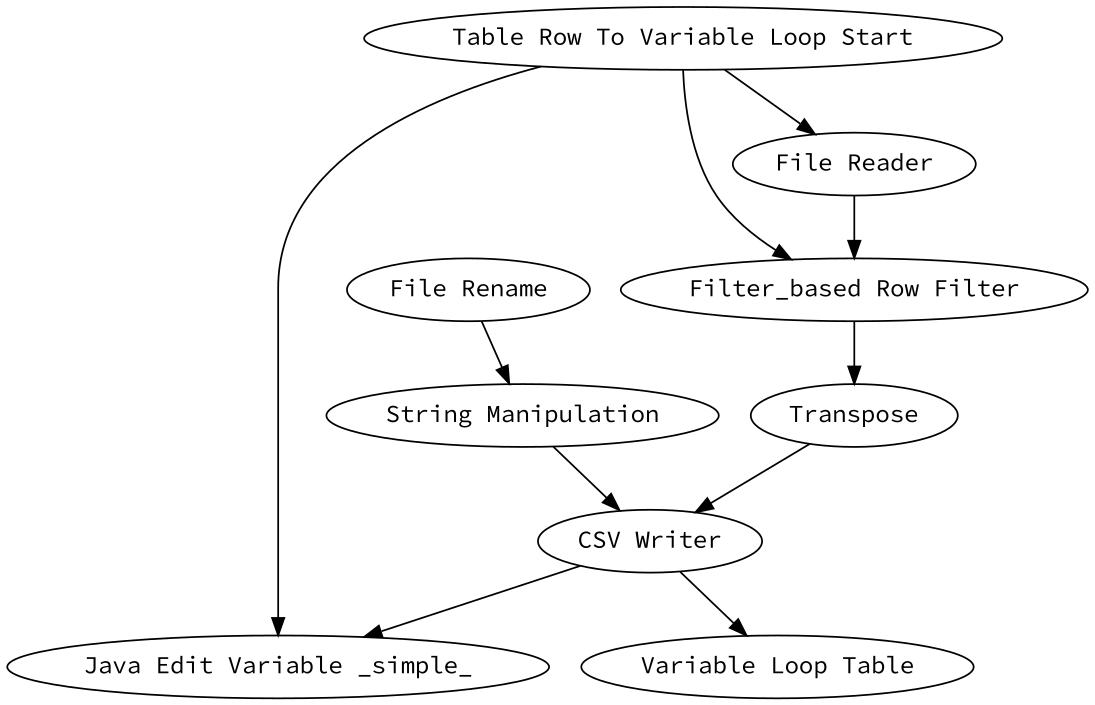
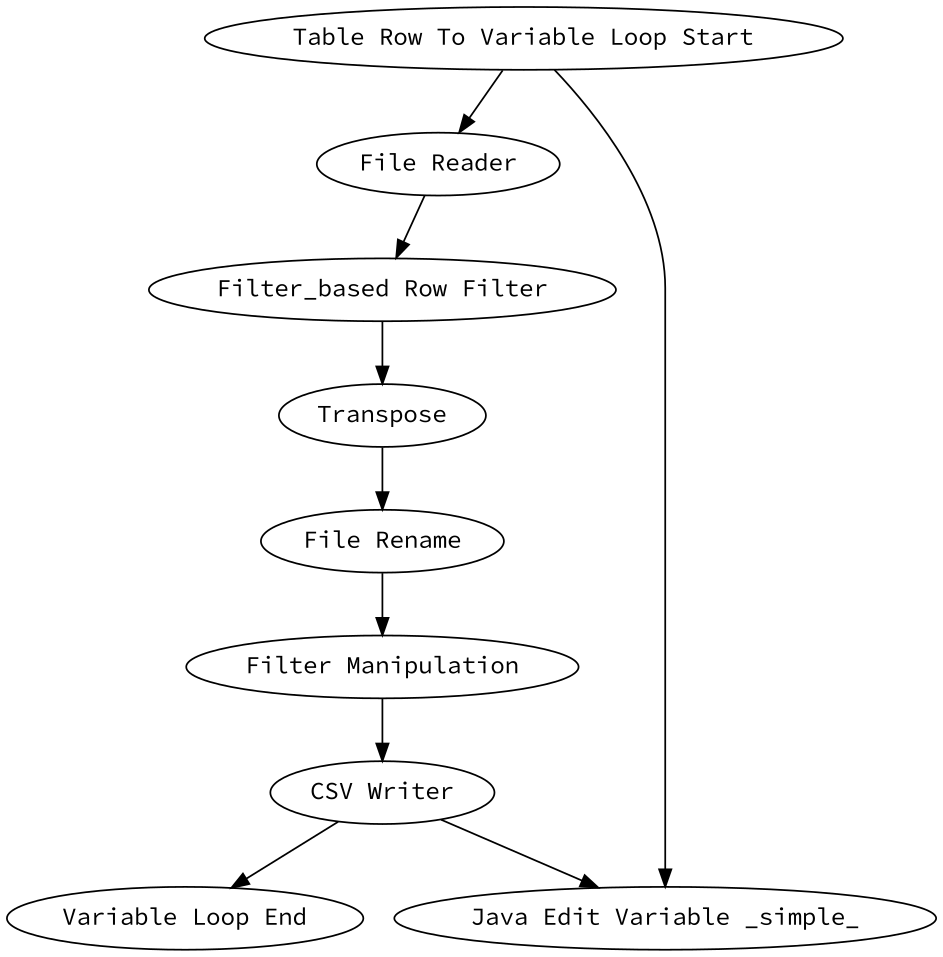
(704, 174) -> none
(523, 416) -> (382, 667)
(760, 474) -> (382, 470)
(777, 667) -> (185, 918)
